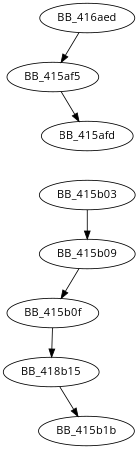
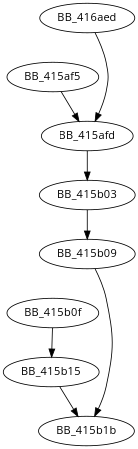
(72, 44) -> (108, 73)
none -> (87, 162)
(72, 280) -> (112, 338)
(51, 372) -> (51, 372)
